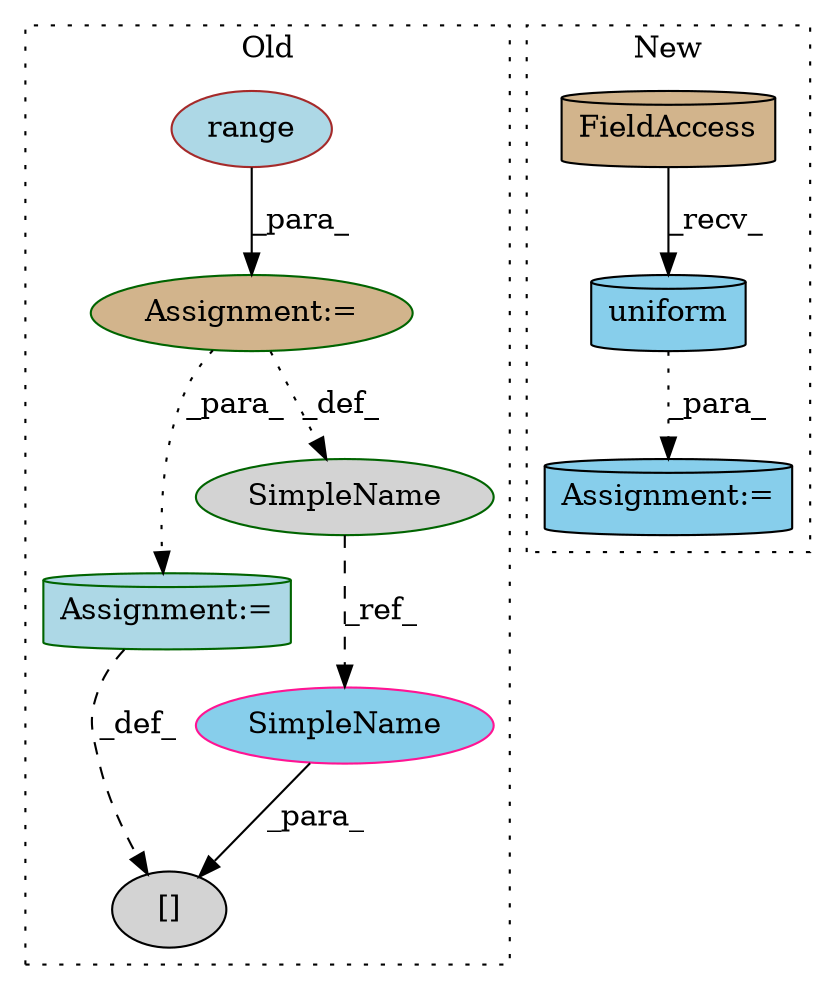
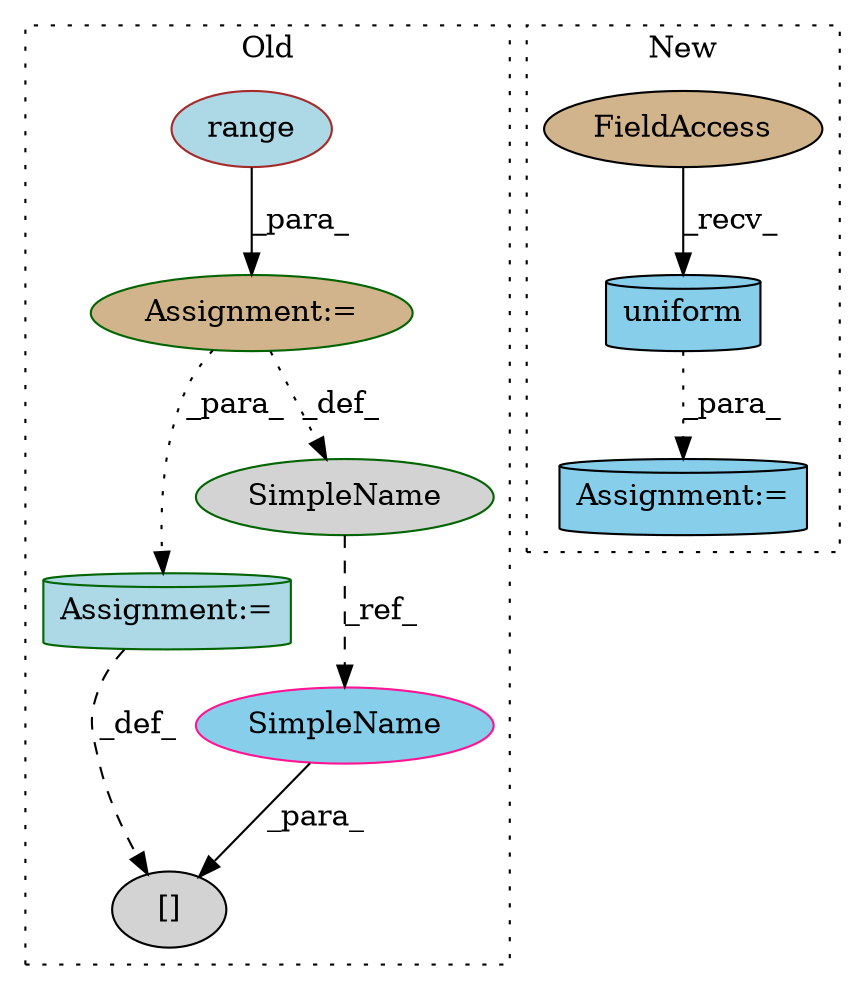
(668, 129) -> (683, 129)
